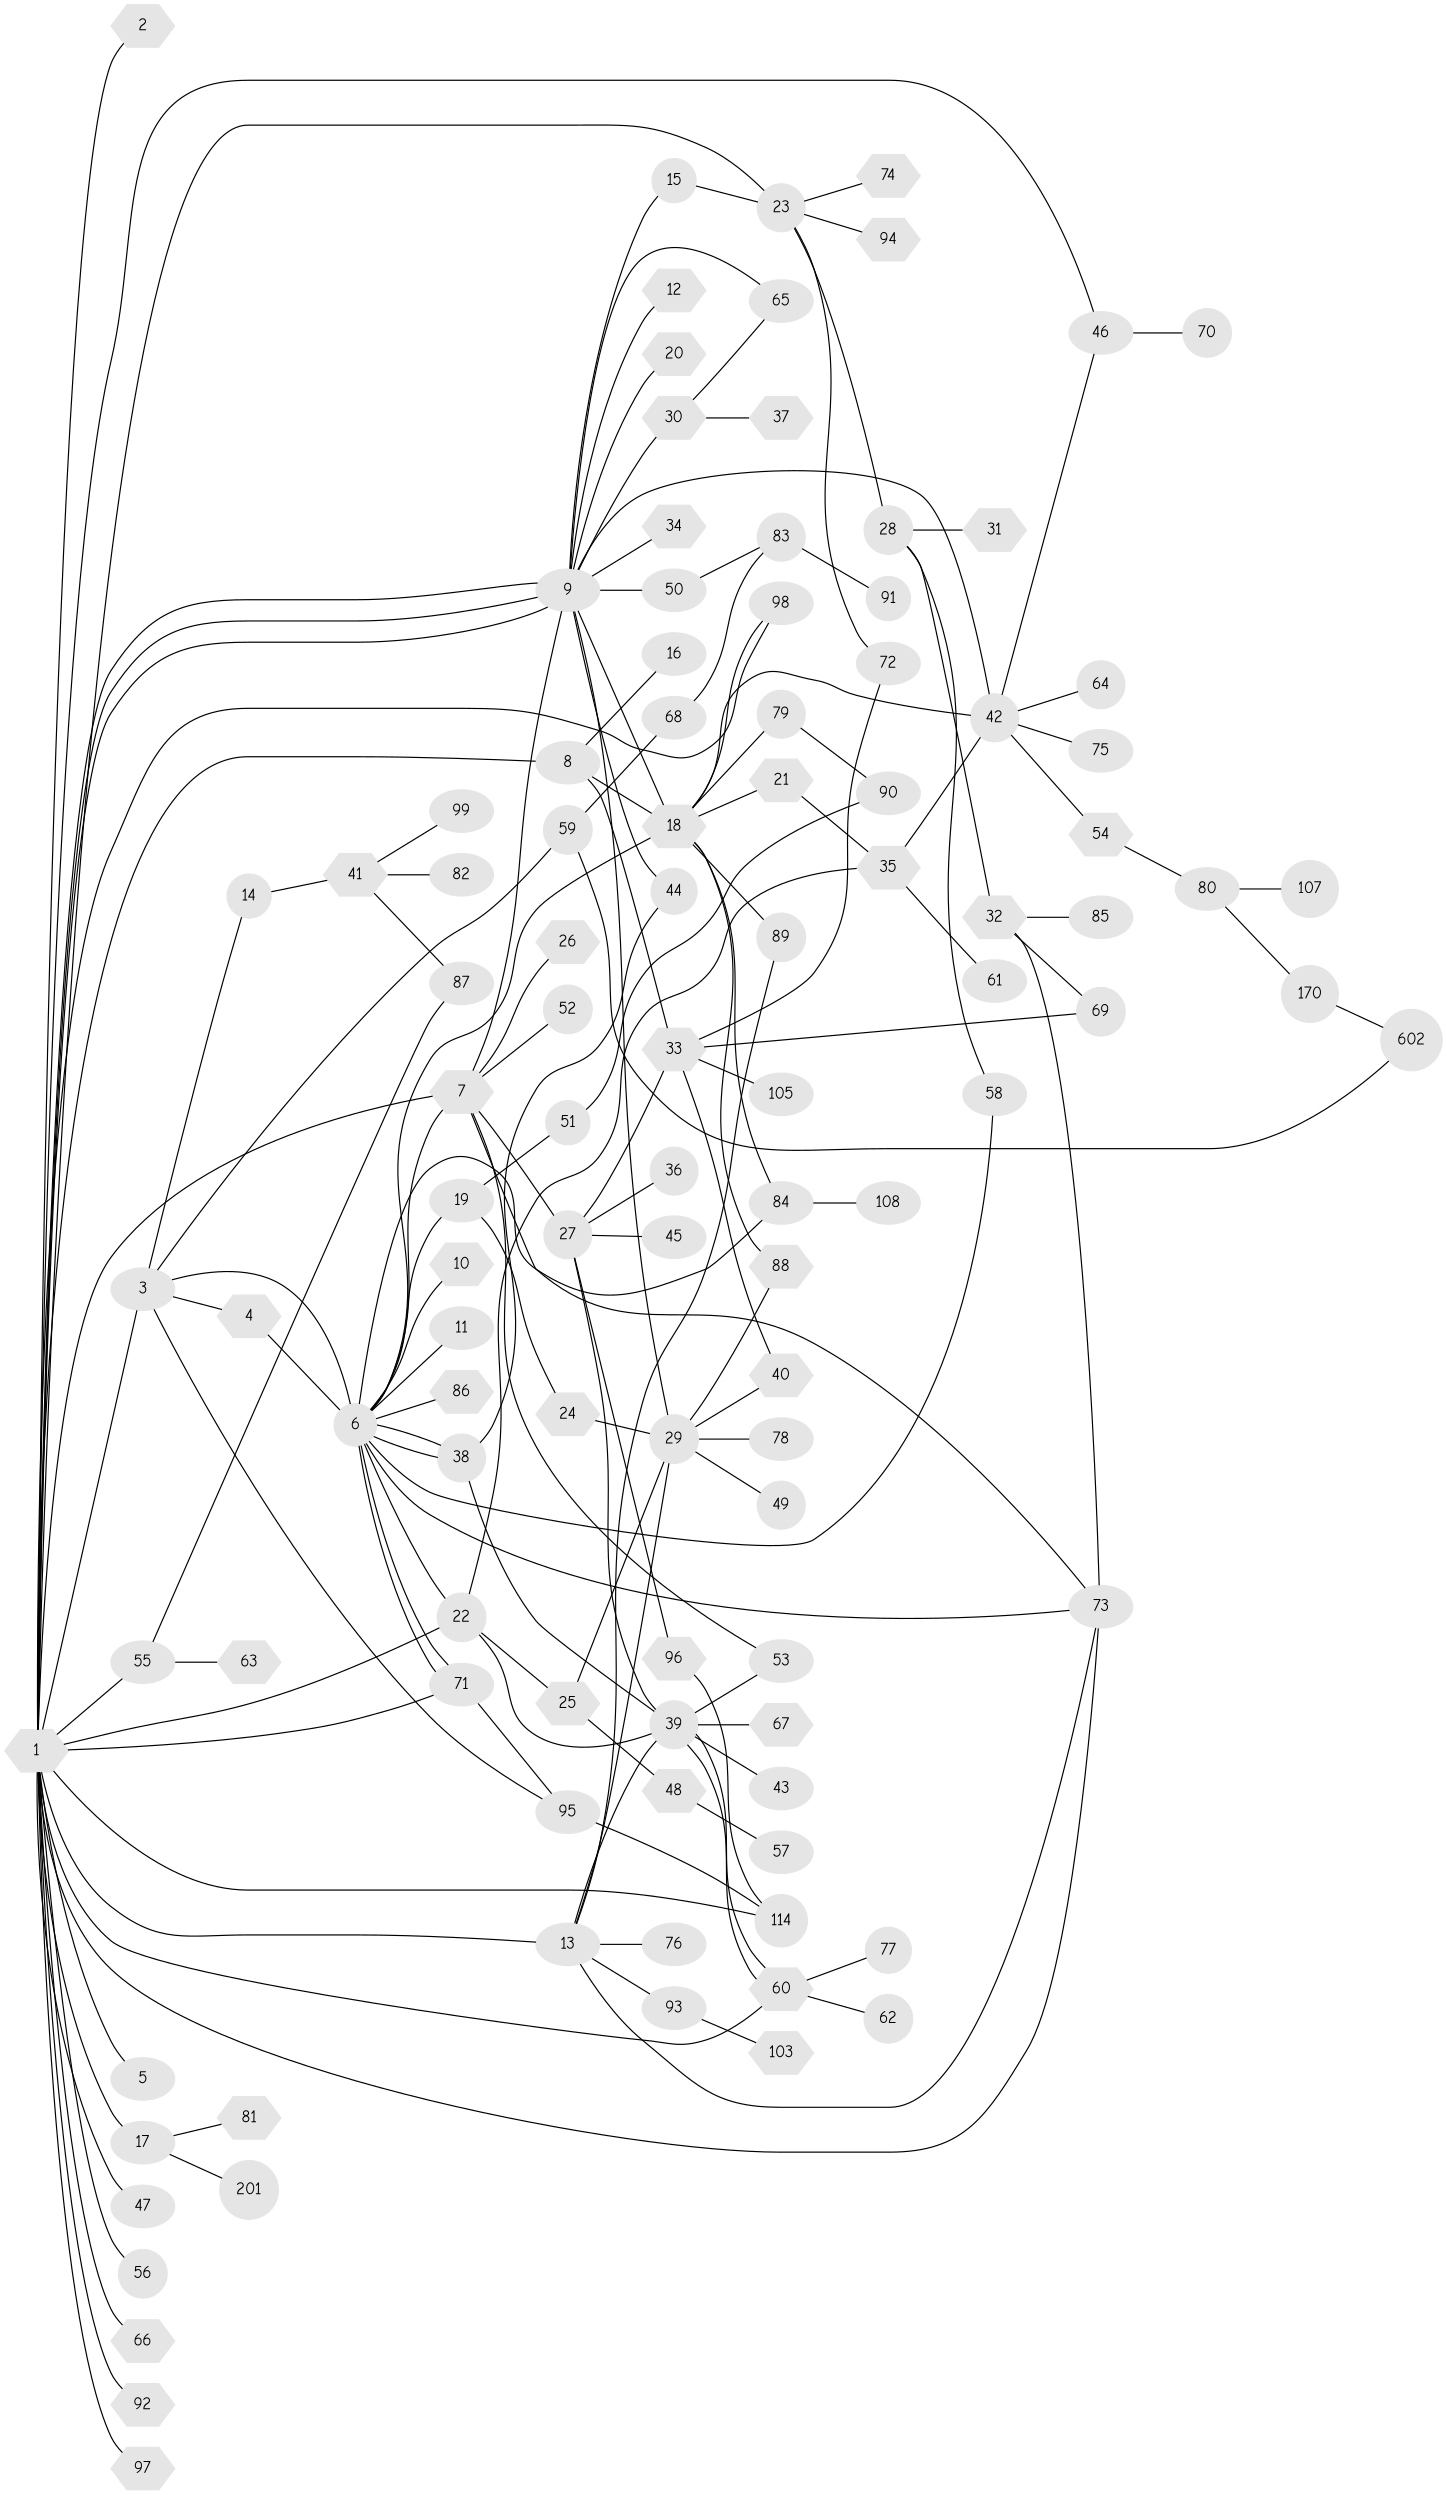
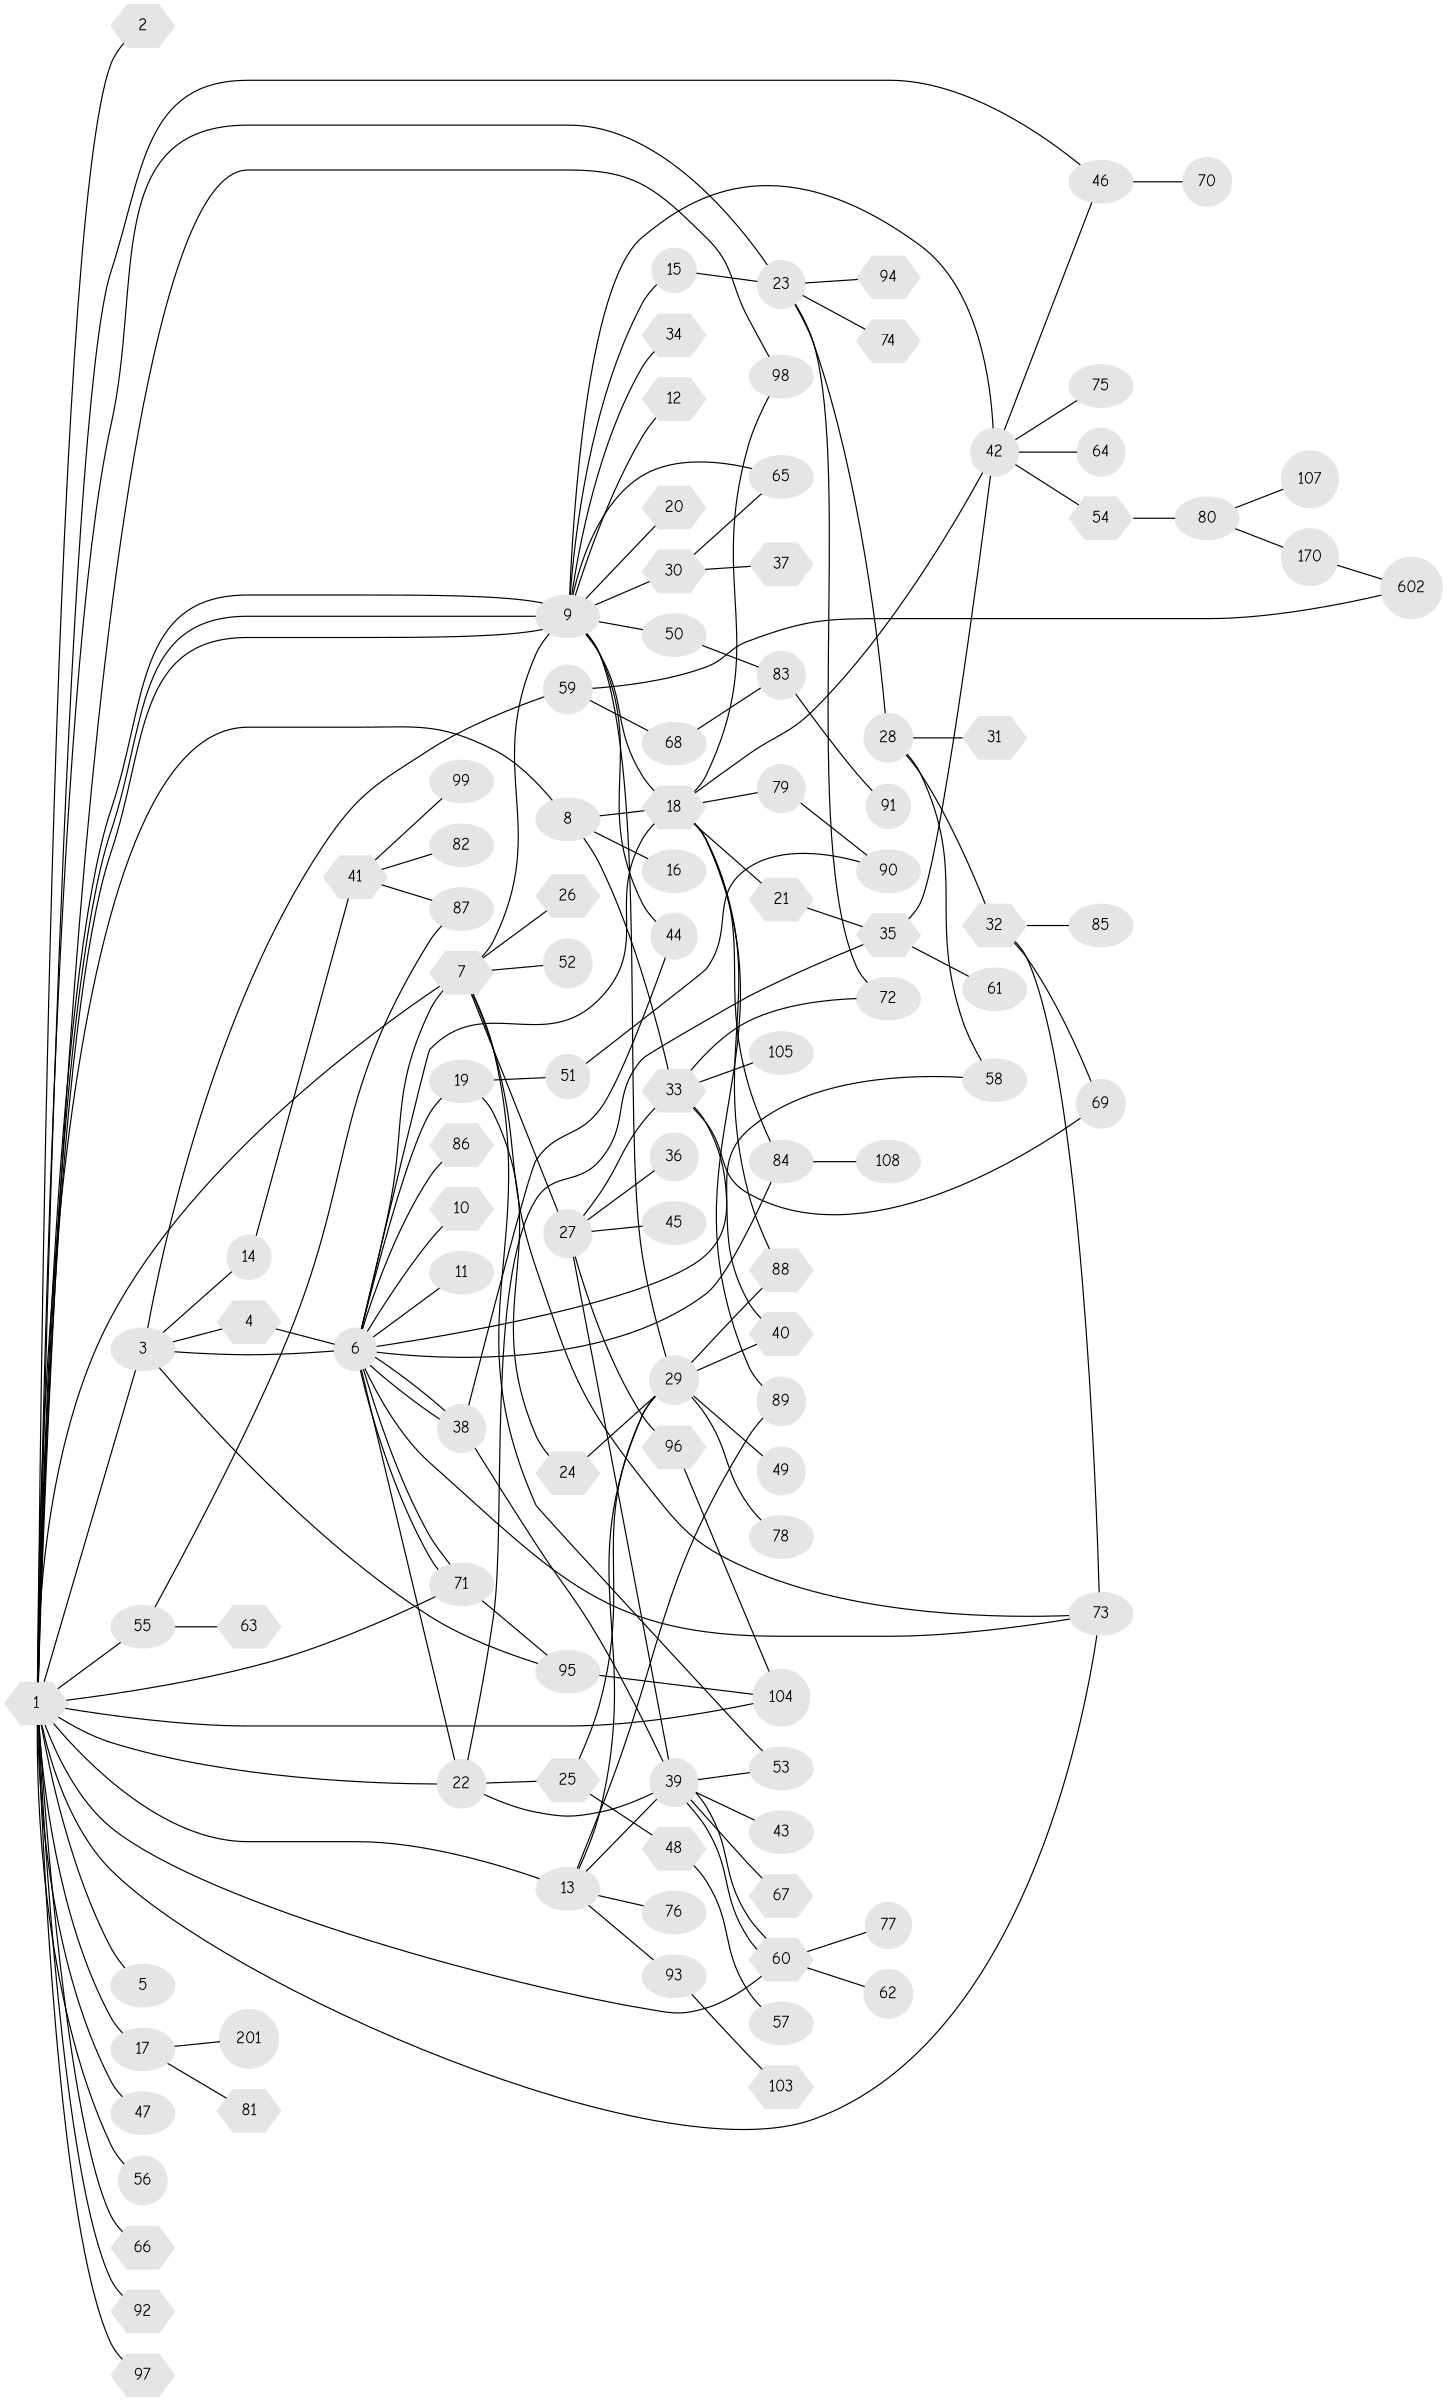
(781, 1921) -> (781, 1698)
(956, 2056) -> none
